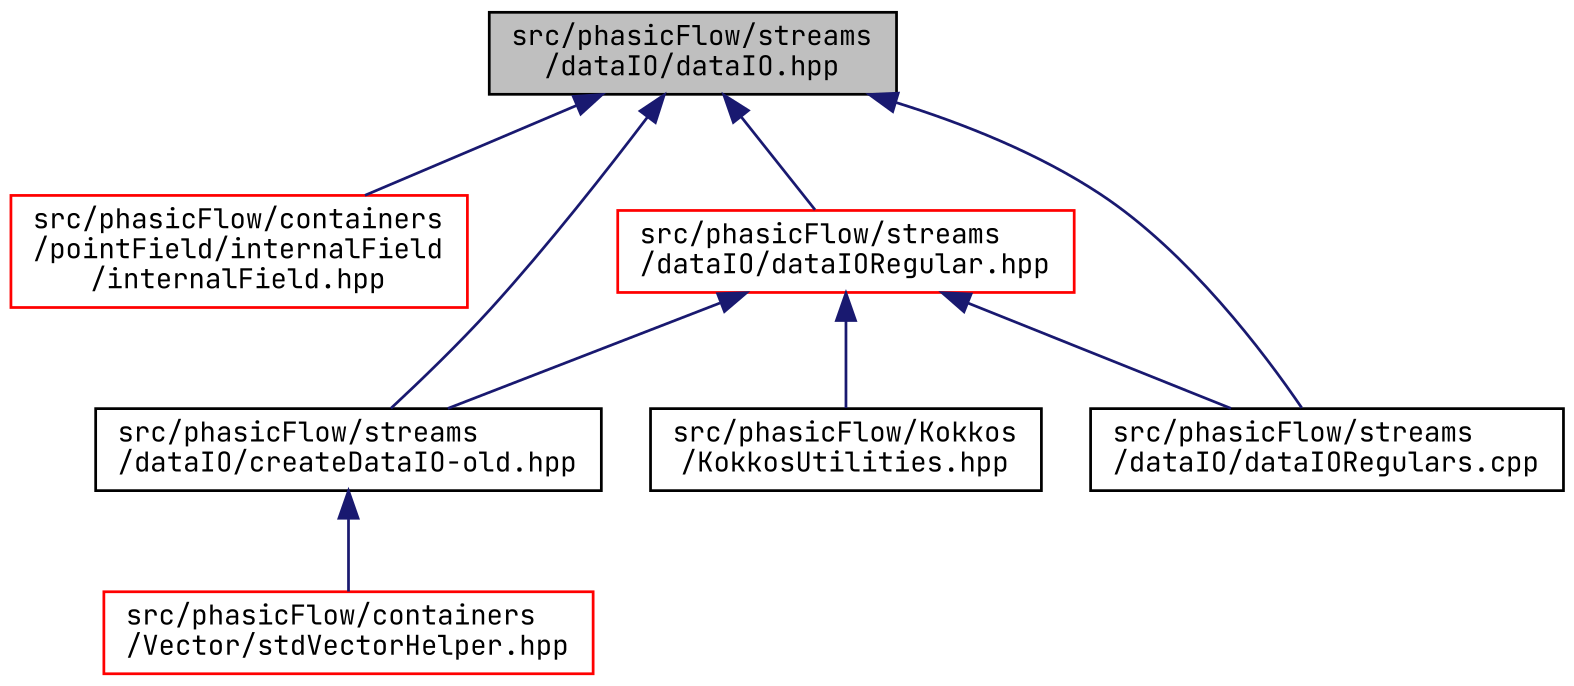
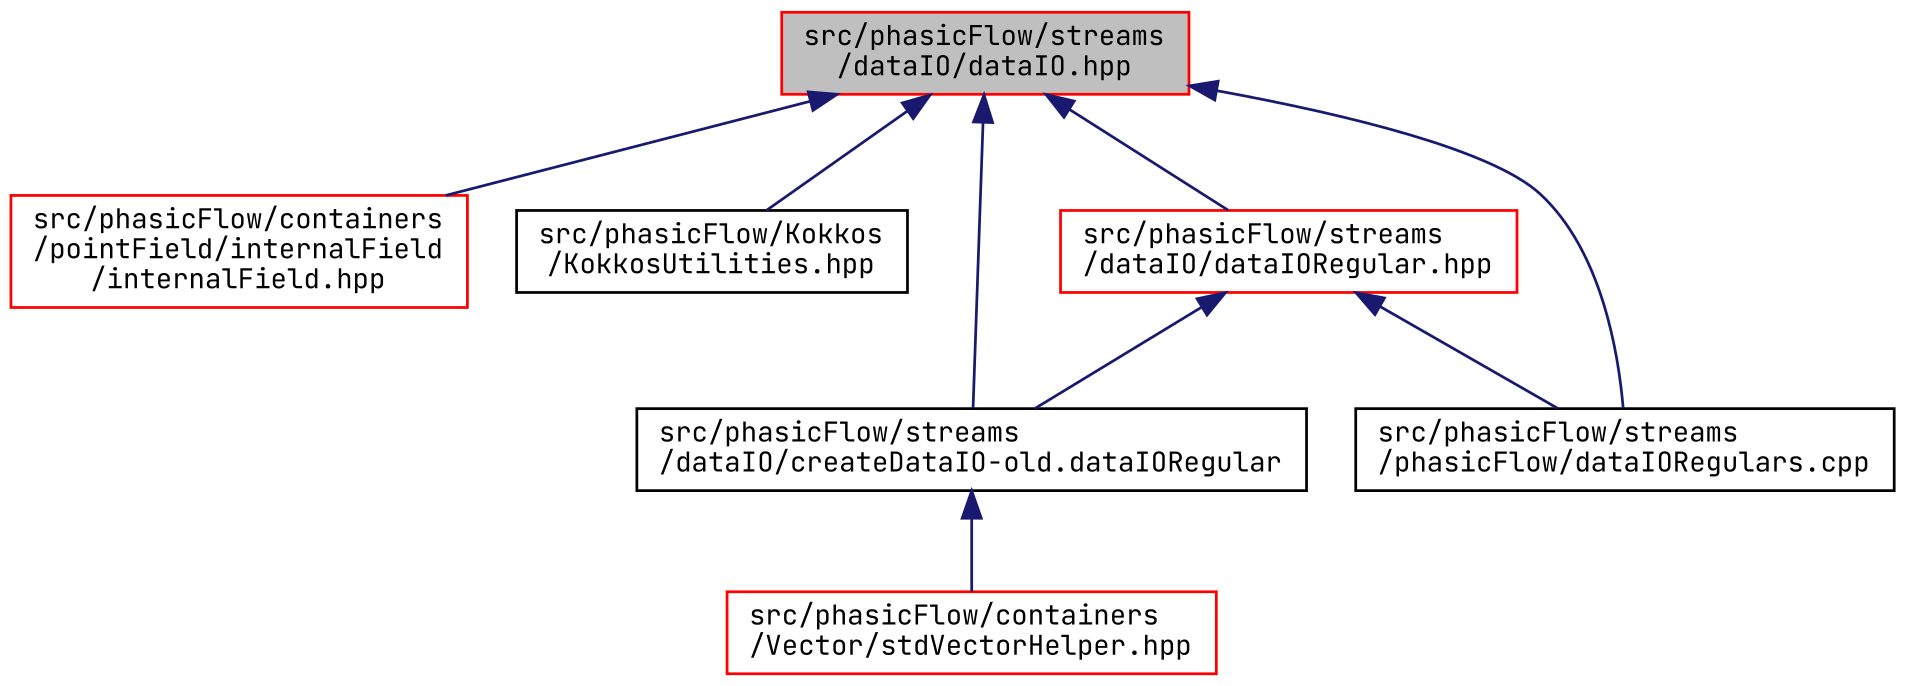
(693, 53) -> (985, 53)
(846, 364) -> (837, 161)
(348, 450) -> (972, 450)
(1327, 450) -> (1625, 450)
